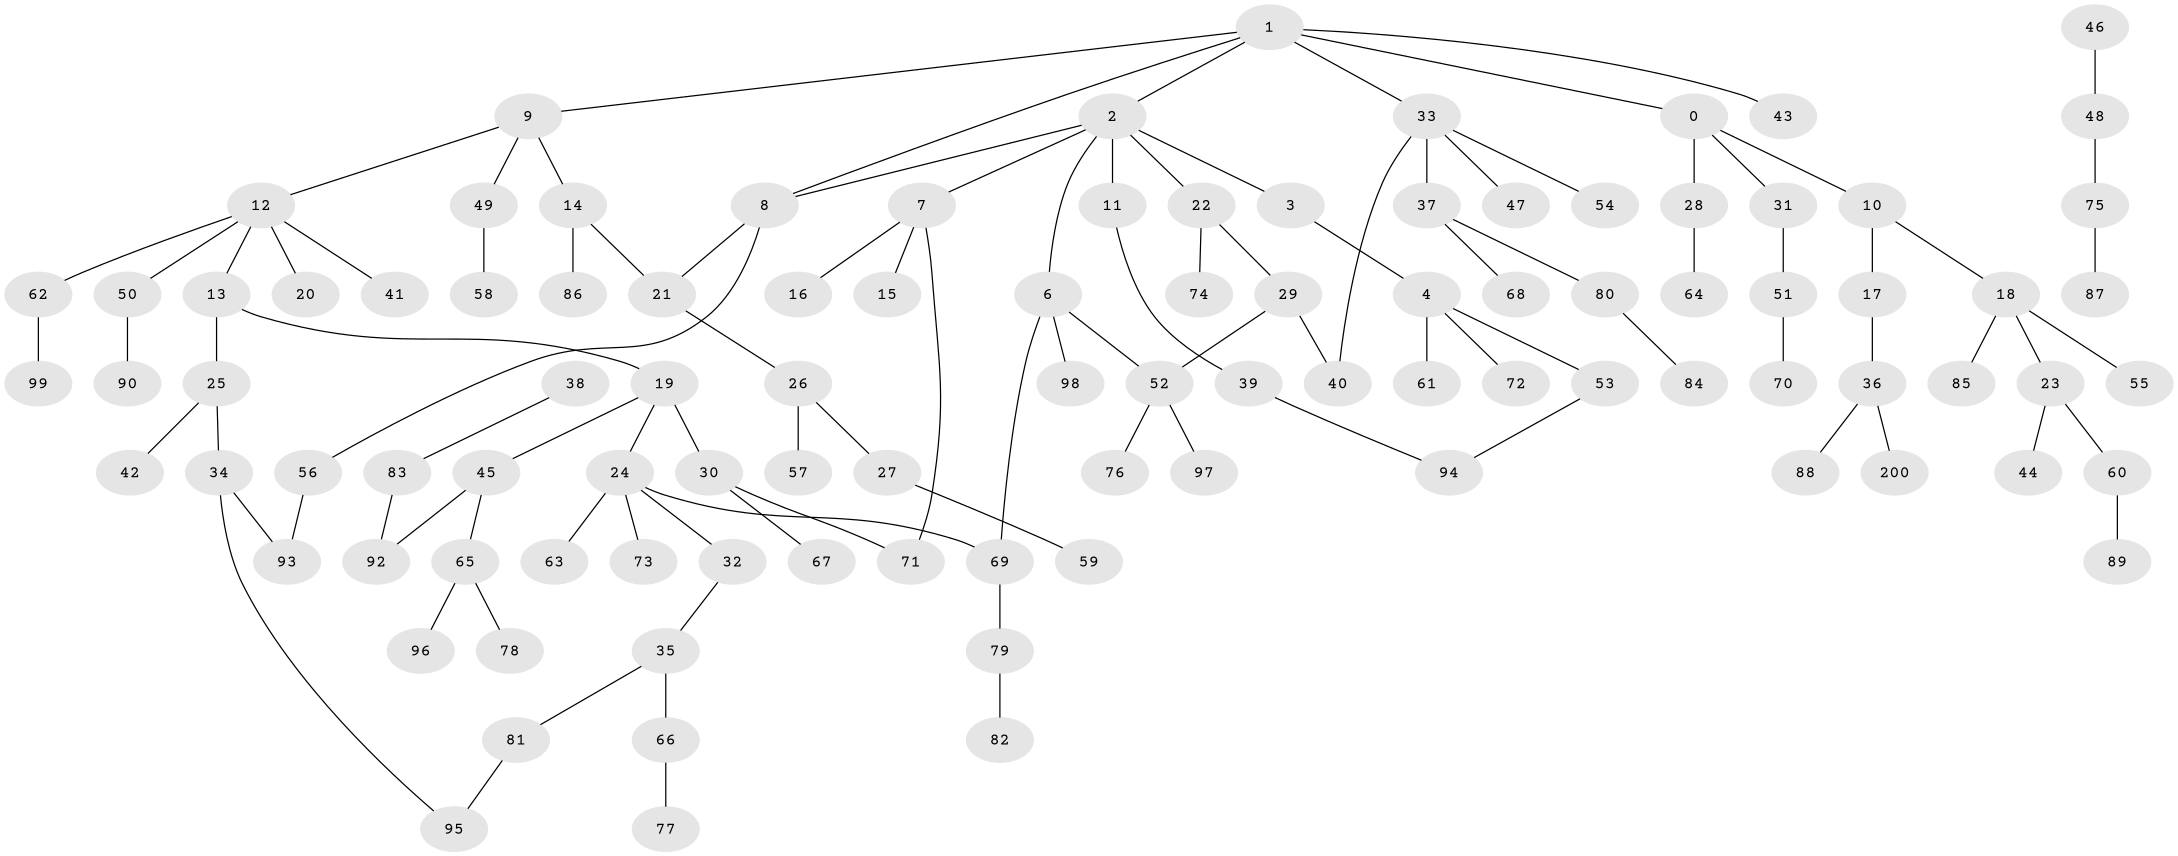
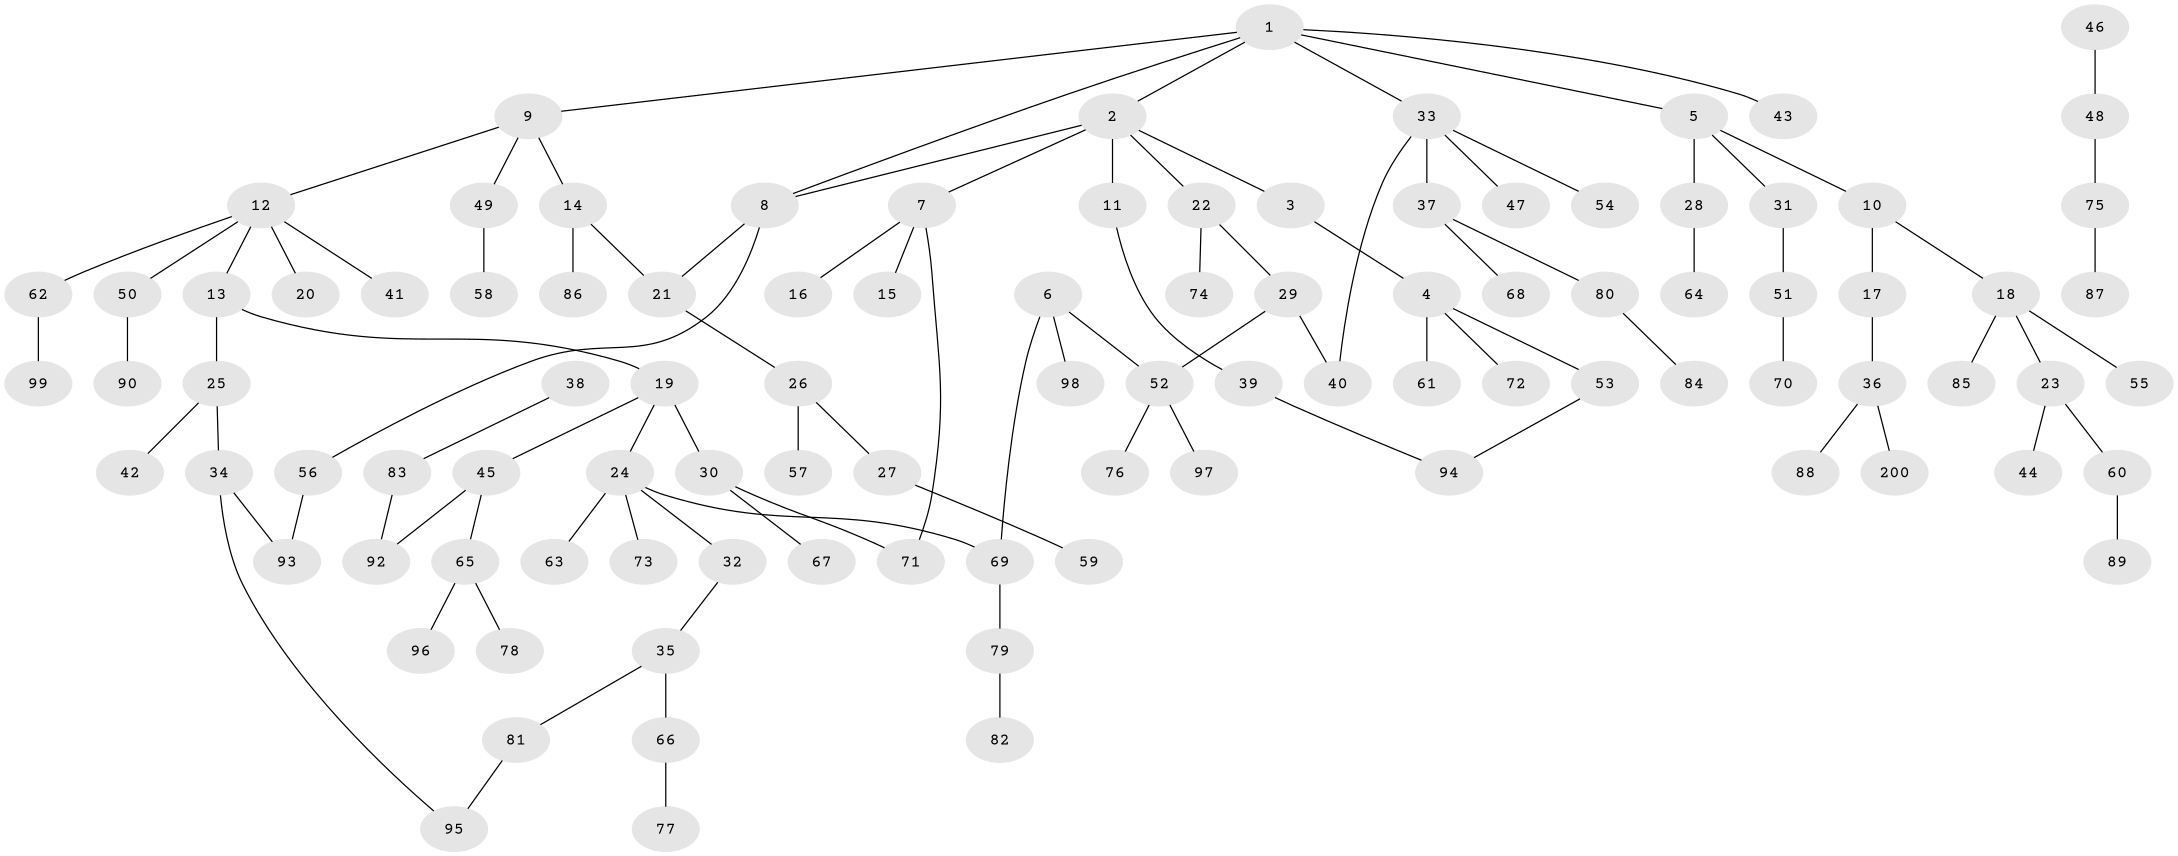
(1694, 116) -> (1694, 116)
(1062, 200) -> none
